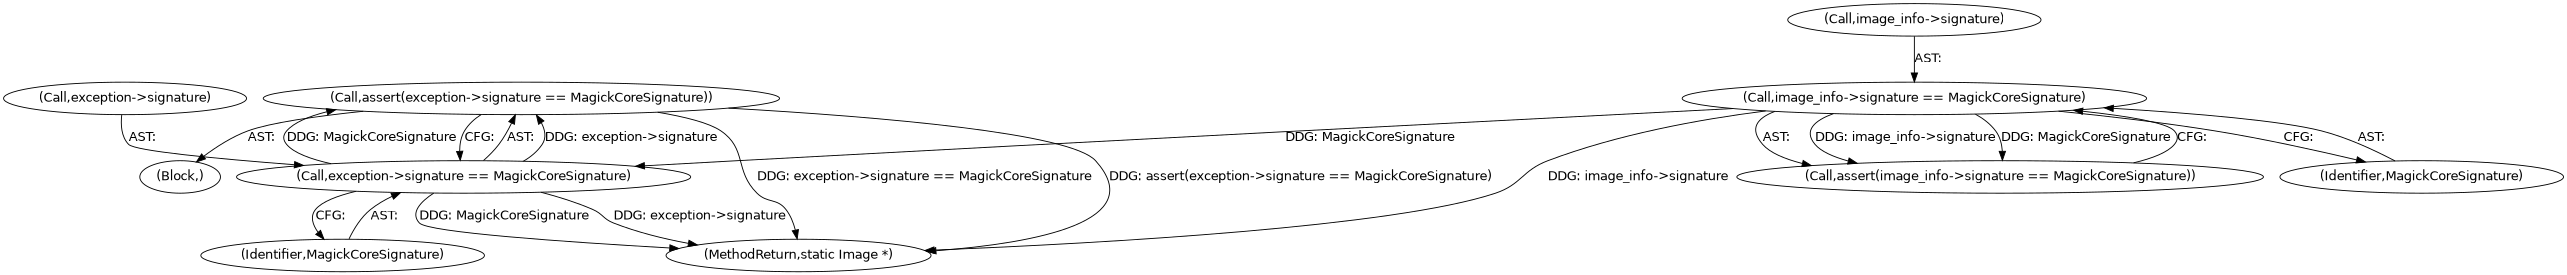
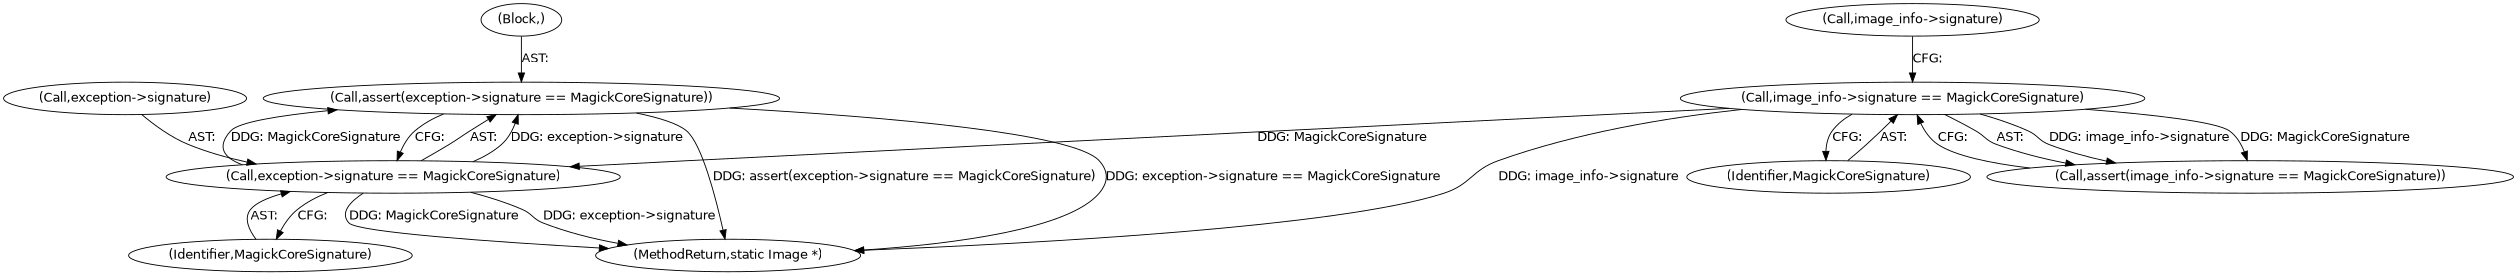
(1930, 59) -> (1930, 59)
(280, 123) -> (521, 55)
